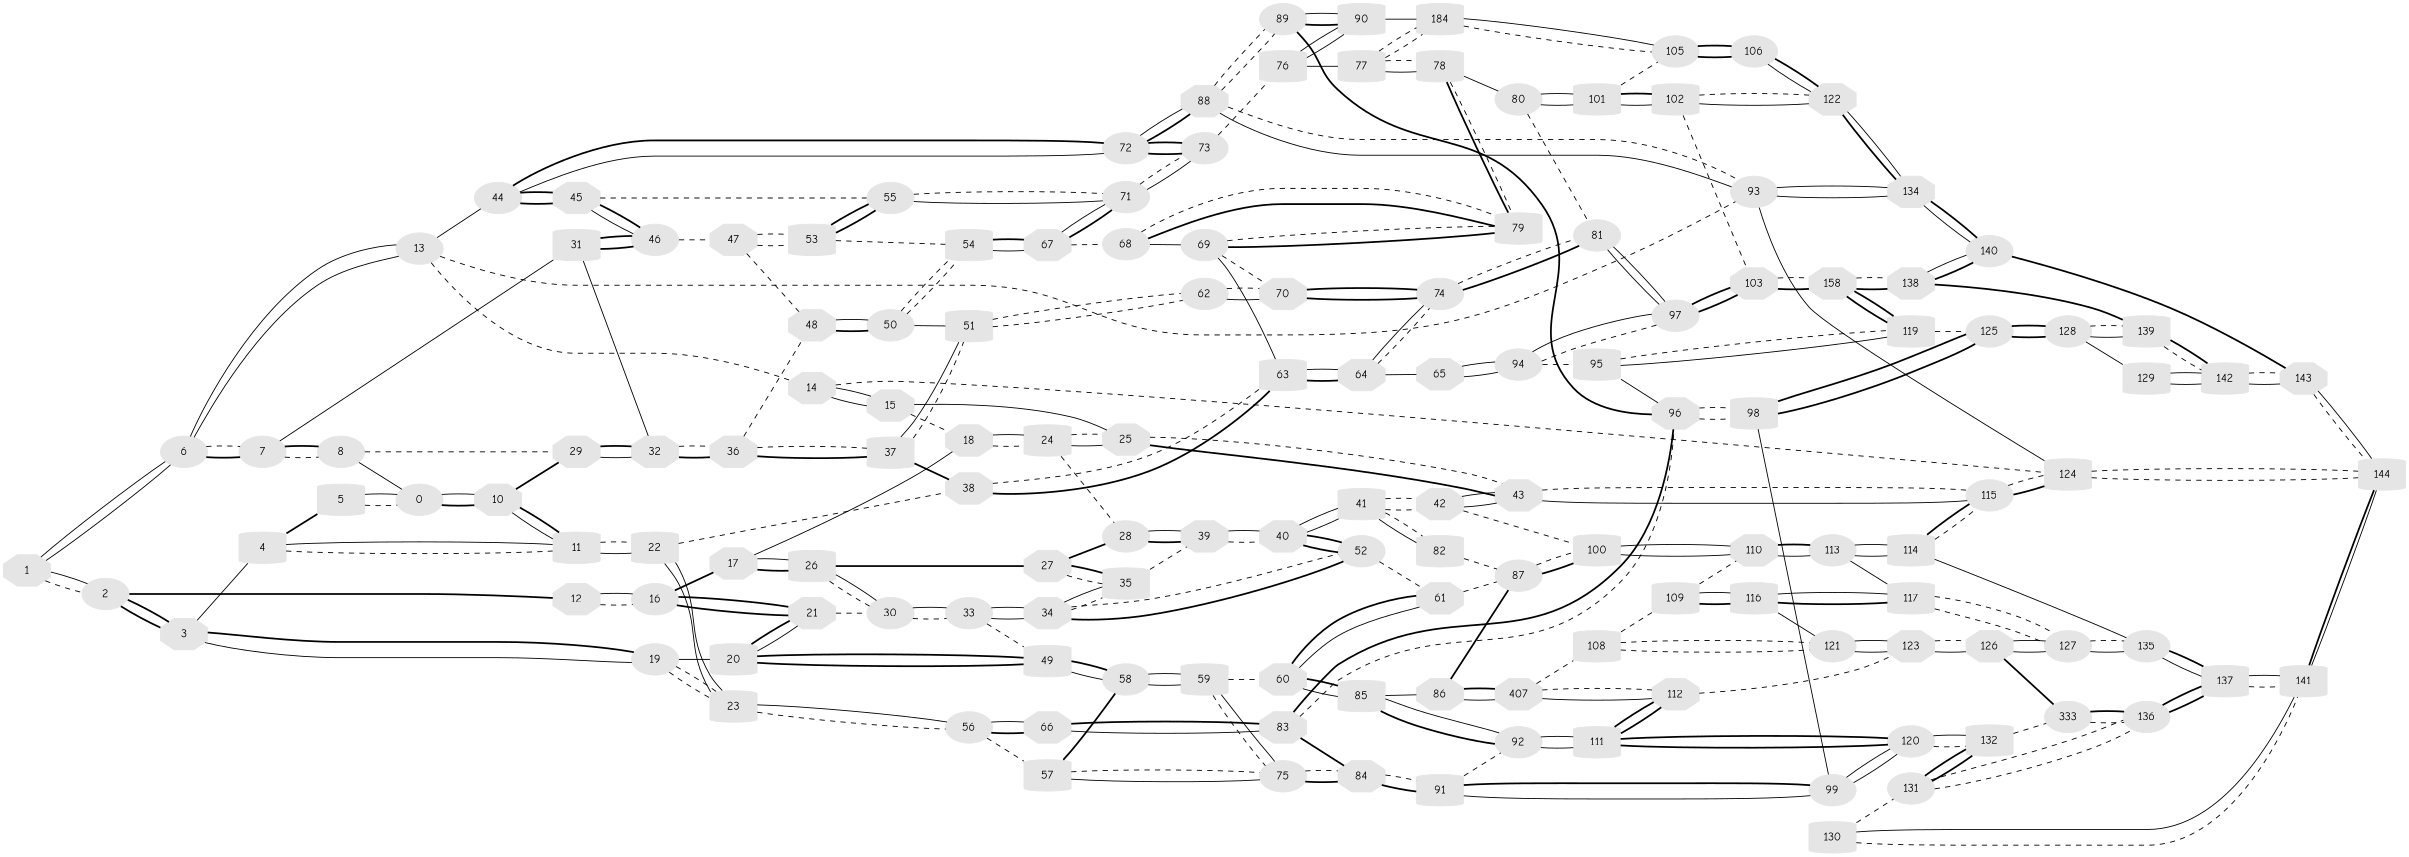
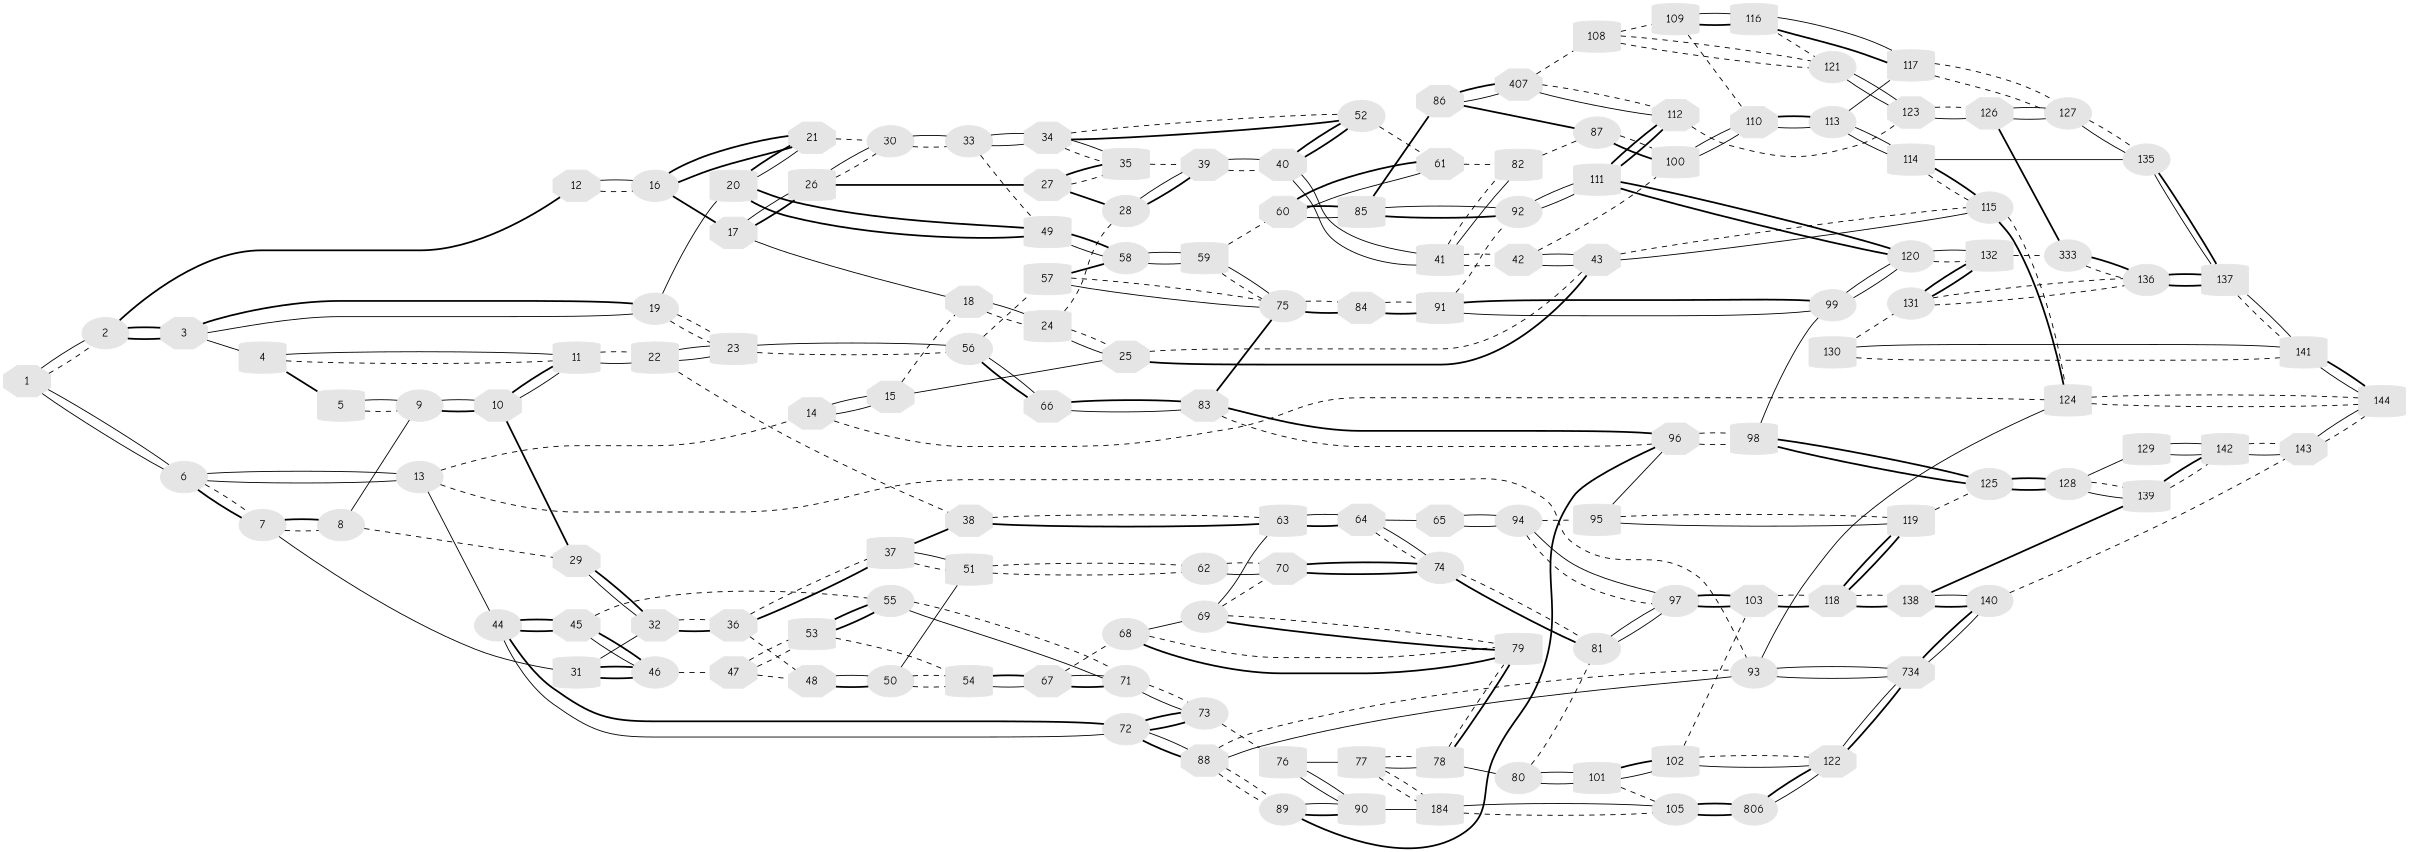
(1754, 51) -> (1754, 809)
(1911, 192) -> (1911, 672)
(1833, 283) -> (1833, 601)
(2153, 301) -> (2149, 530)
(420, 500) -> (420, 406)
(1480, 587) -> (1479, 164)
(1792, 621) -> (1796, 45)
(1401, 695) -> (1401, 156)
(1322, 752) -> (1244, 355)
